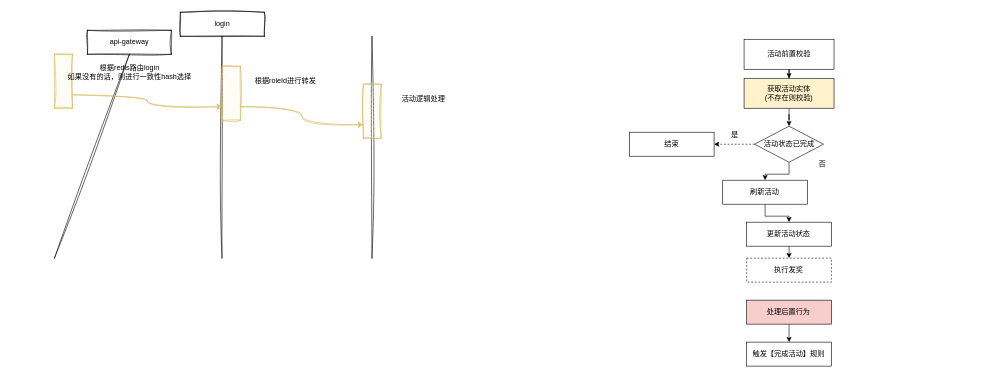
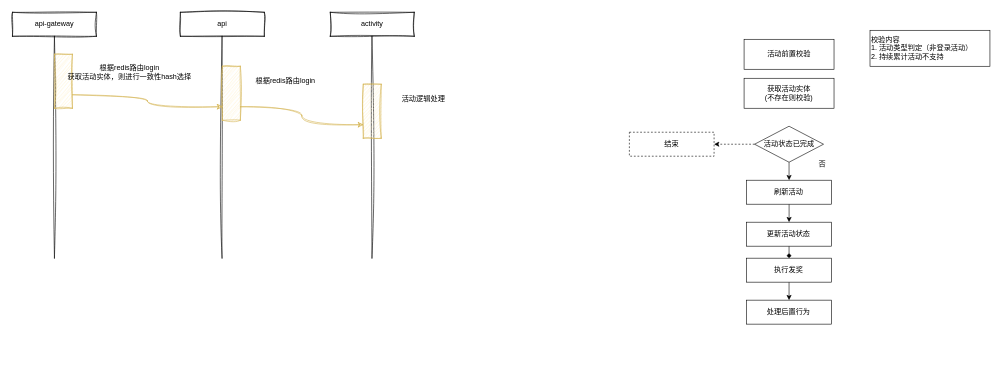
(222, 24) -> (222, 24)
none -> (372, 24)
(129, 42) -> (54, 24)
none -> (930, 48)
(130, 72) -> (130, 72)
(789, 76) -> none
(286, 81) -> (286, 81)
(789, 93) -> (789, 93)
(789, 117) -> none
(735, 135) -> none
(672, 144) -> (672, 144)
(765, 192) -> (789, 192)
(789, 252) -> (789, 252)
(789, 270) -> (789, 270)
none -> (789, 294)
(789, 312) -> (789, 312)
(789, 336) -> none
(789, 354) -> none
